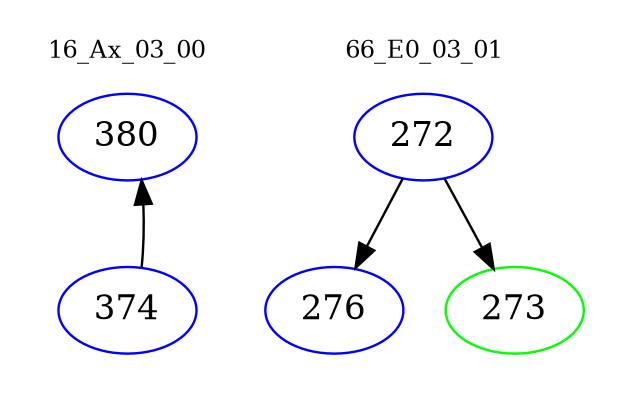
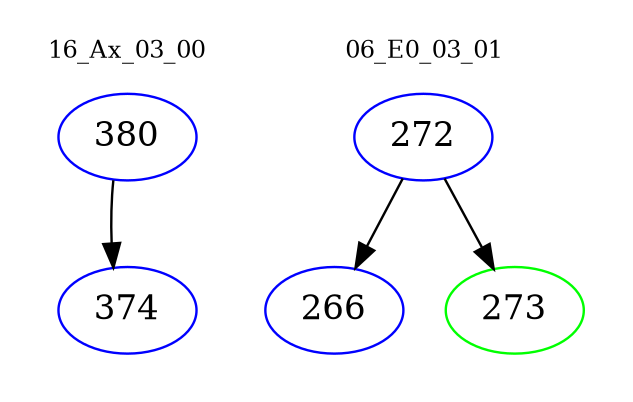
(425, 52) -> (425, 52)
(144, 236) -> (111, 212)
(334, 310) -> (334, 310)
